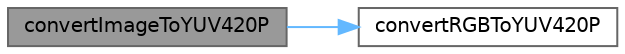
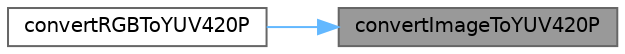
(313, 27) -> (292, 27)
